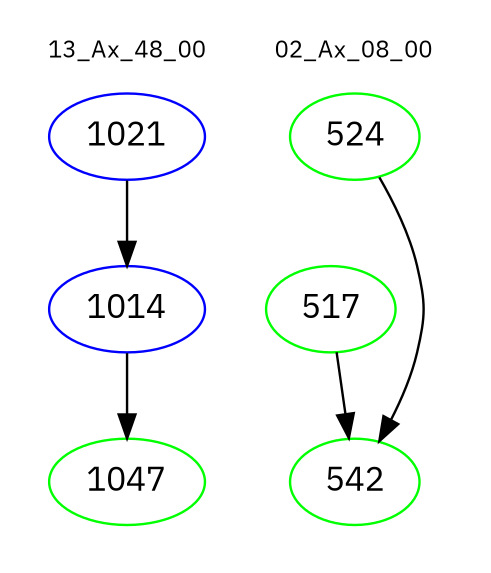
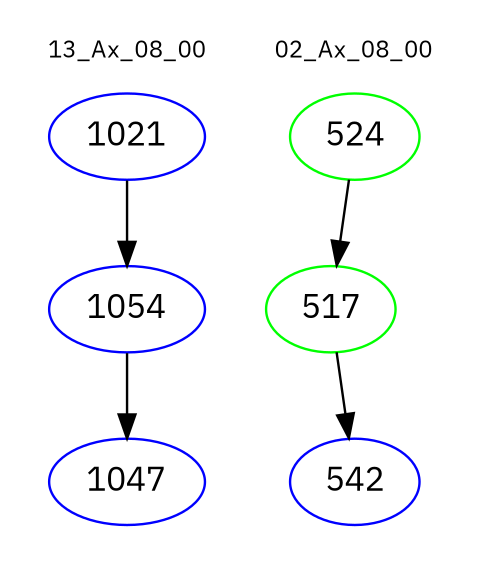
(128, 52) -> (128, 52)
(423, 297) -> (345, 210)
(127, 309) -> (127, 309)
(127, 482) -> (127, 482)
(355, 482) -> (355, 482)
